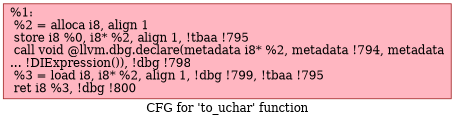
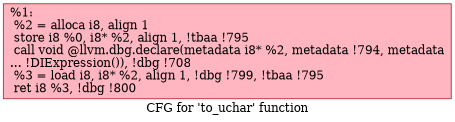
(101, 63) -> (101, 63)
